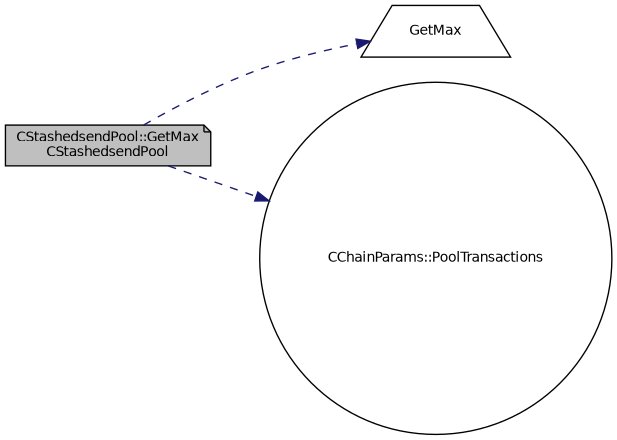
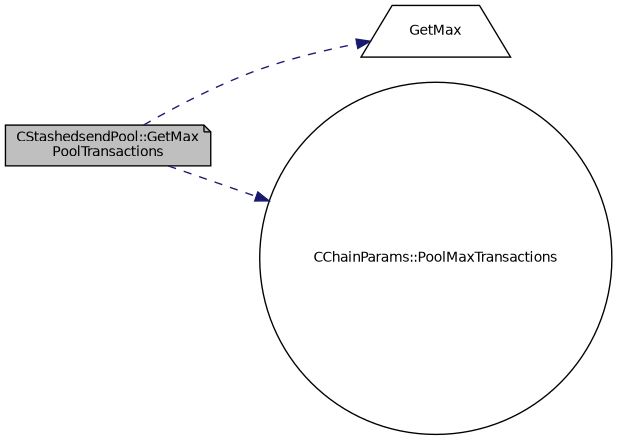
(108, 145) -> (108, 145)
(436, 258) -> (436, 258)
